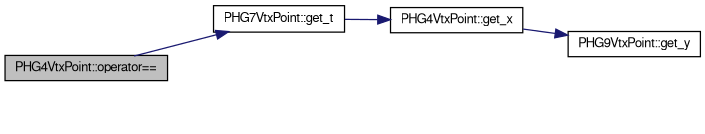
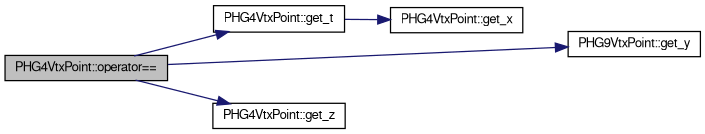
(279, 19) -> (279, 19)
(539, 31) -> (362, 56)
none -> (279, 116)
